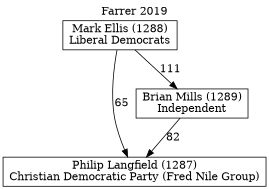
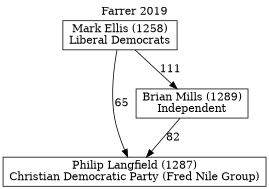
(120, 35) -> (120, 35)
